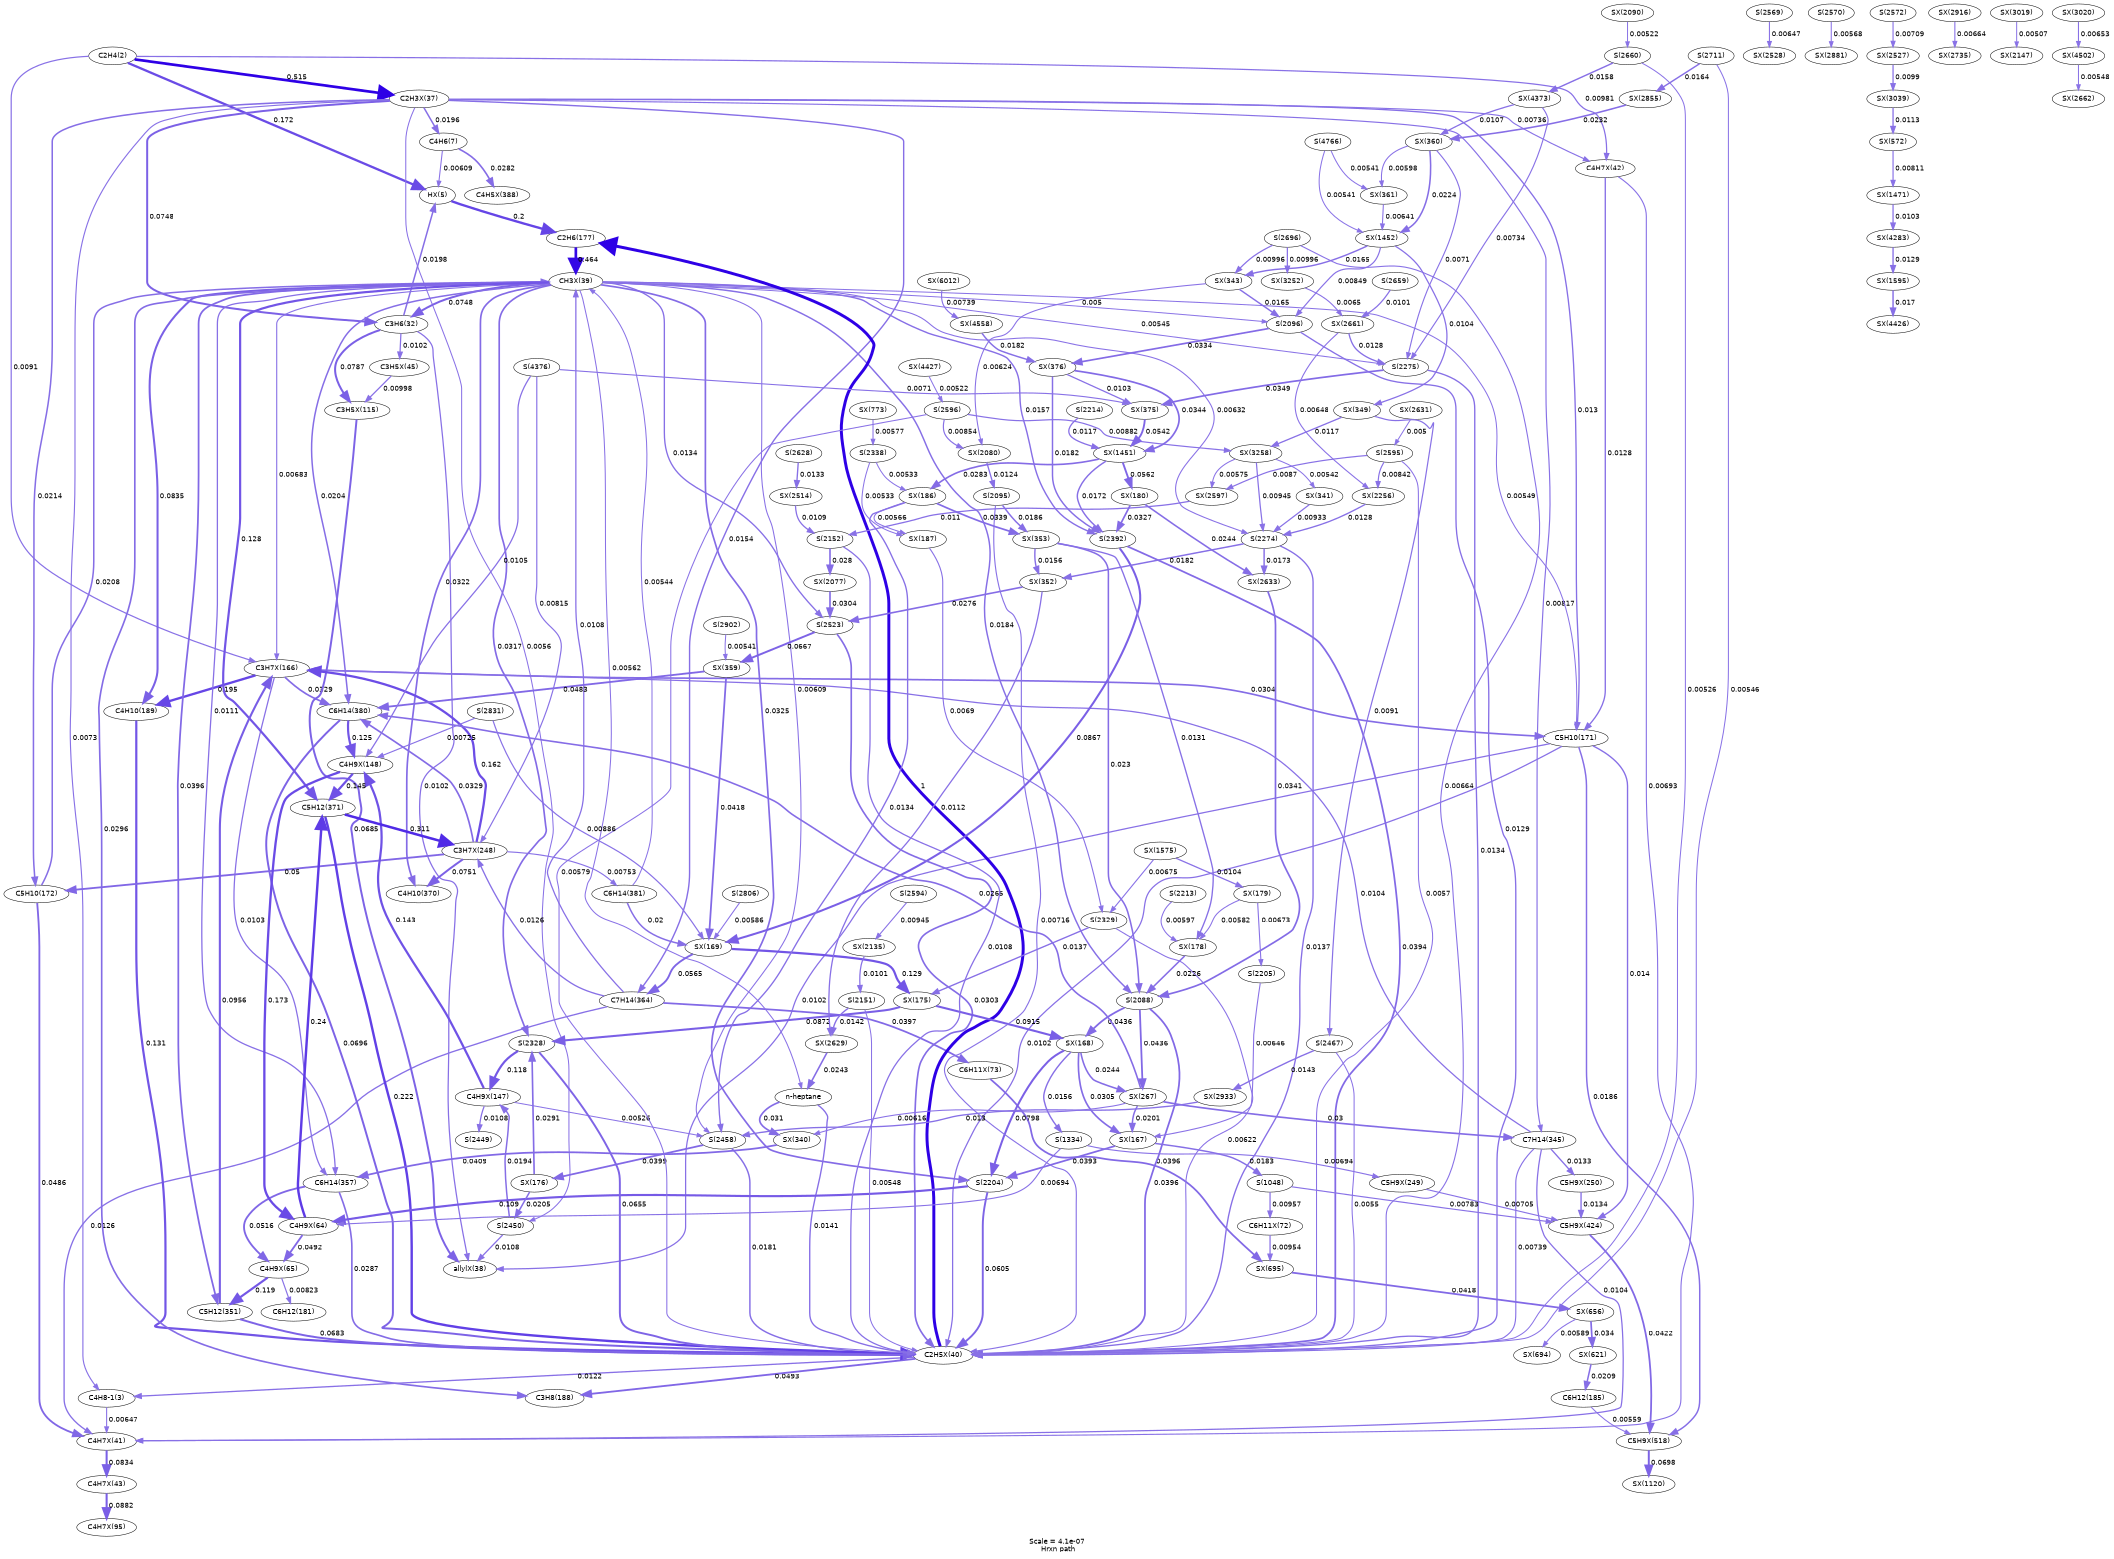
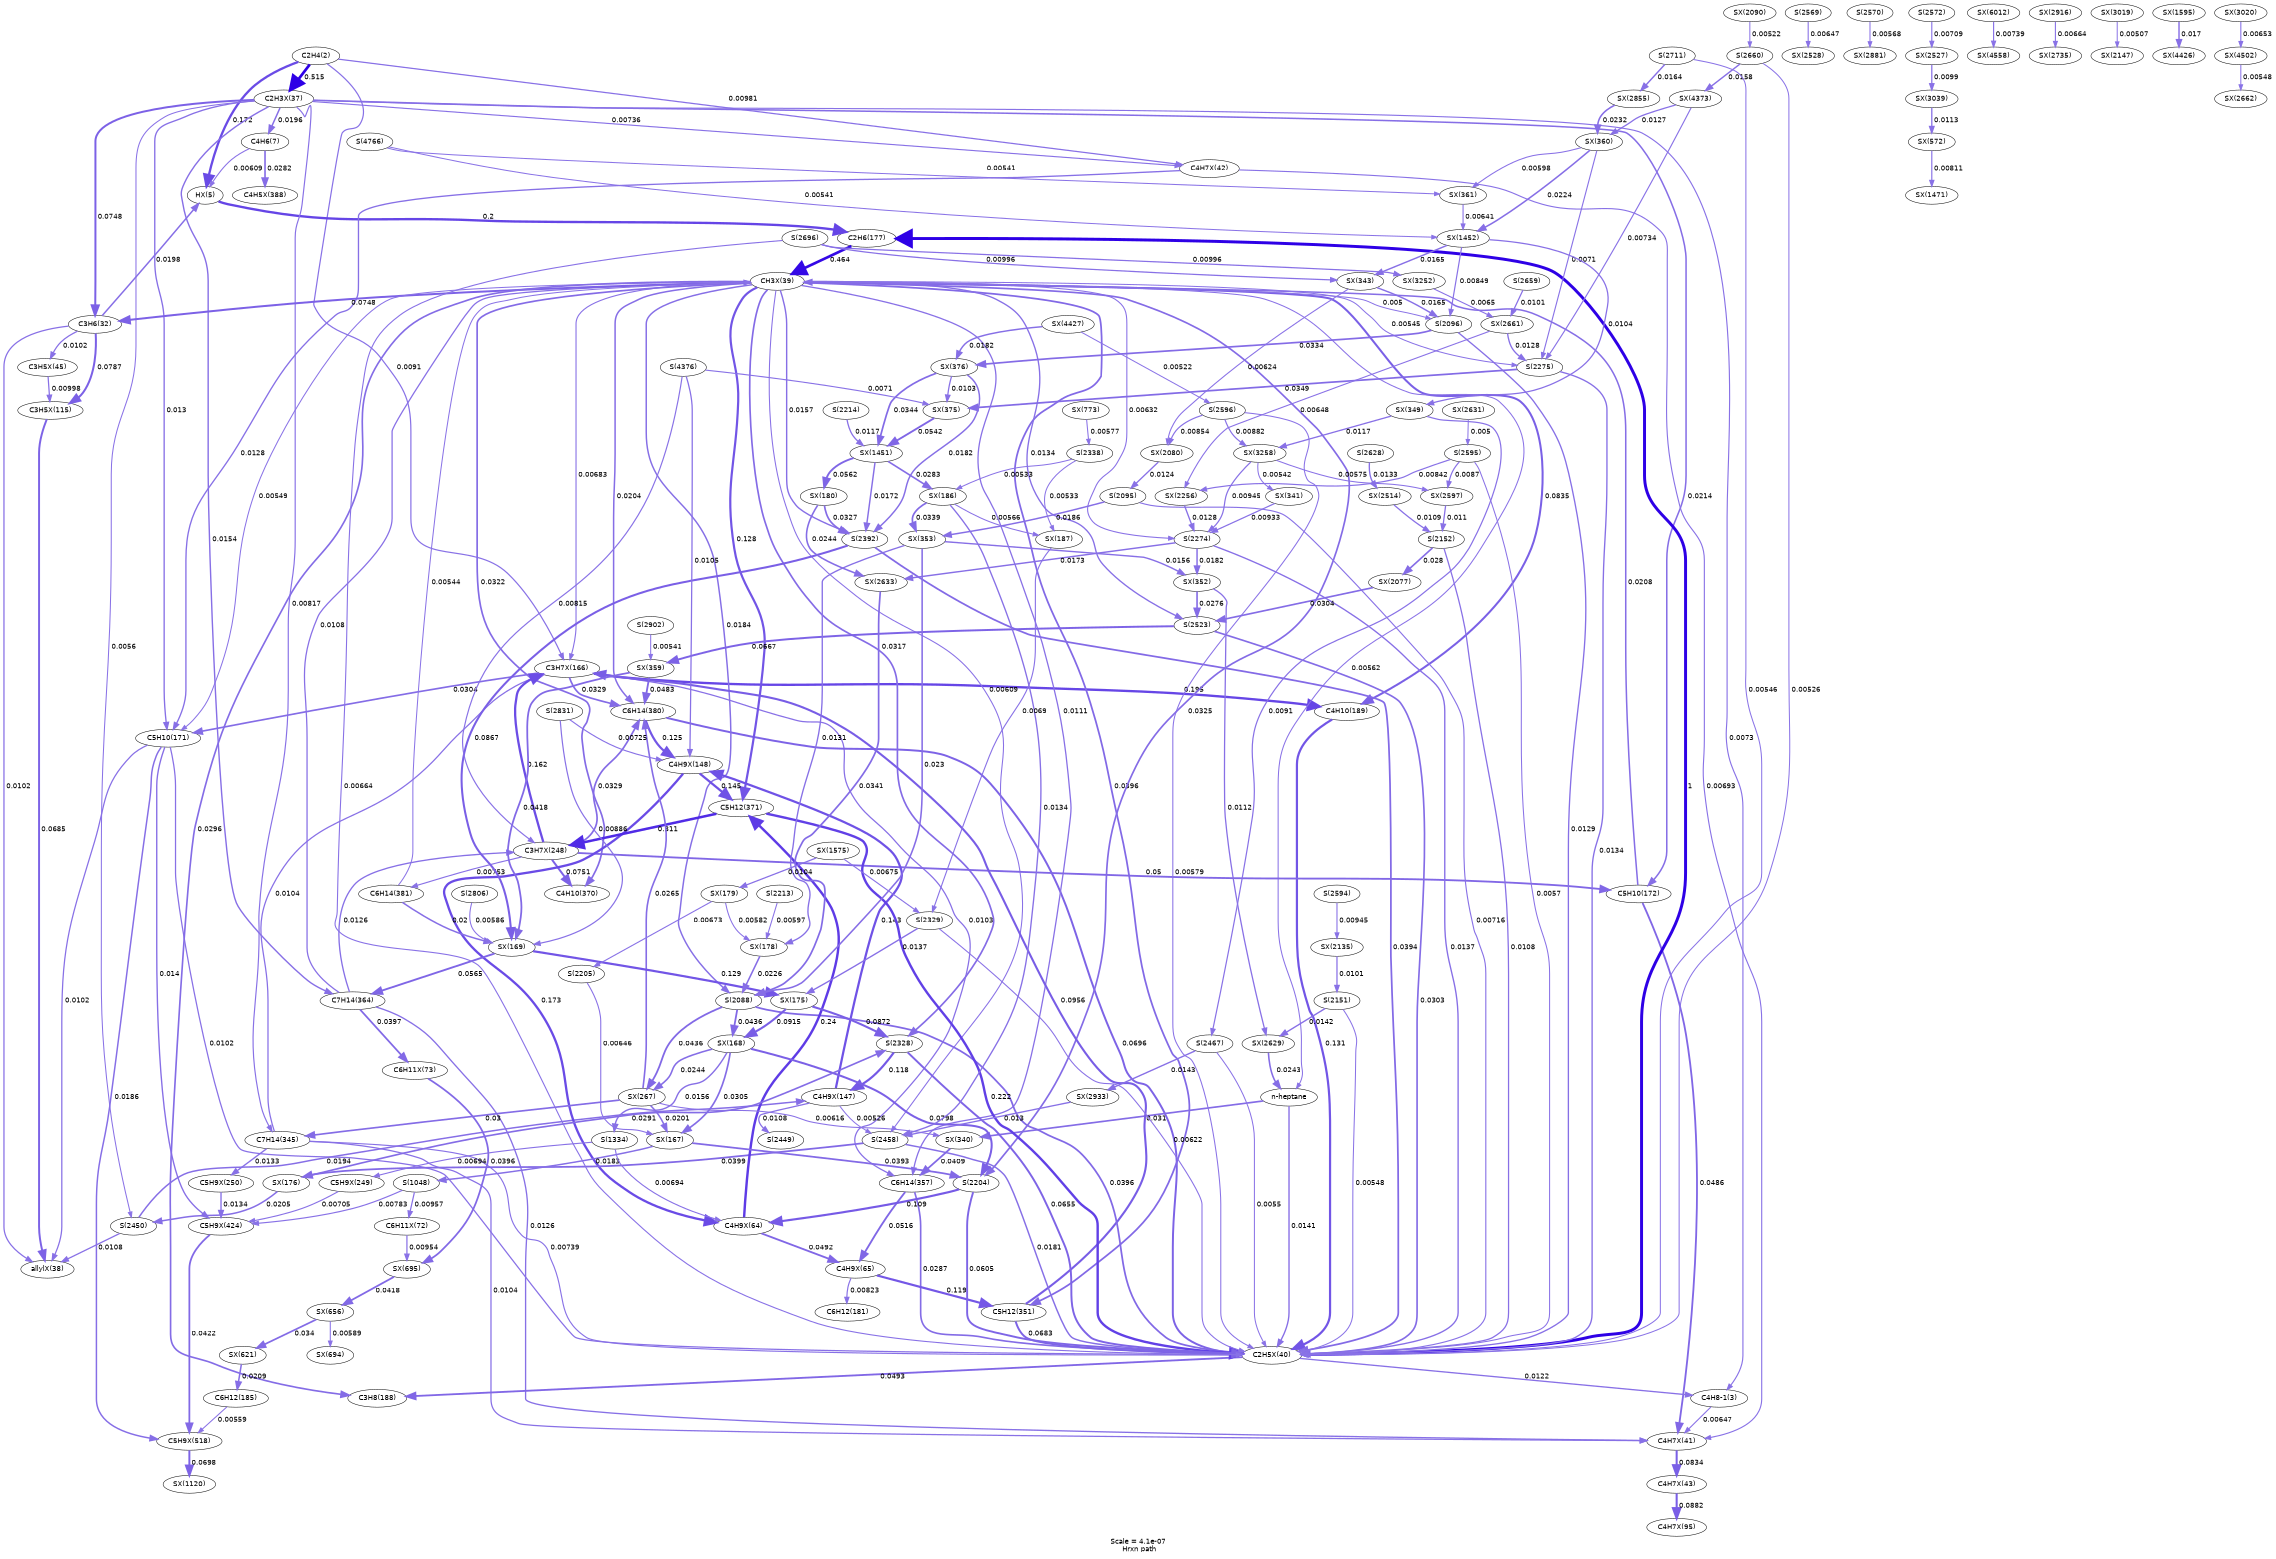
(1491, 120) -> (1653, 120)
(1893, 238) -> none
(1002, 351) -> (998, 332)
